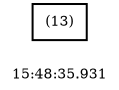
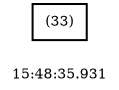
(60, 22) -> (60, 22)
